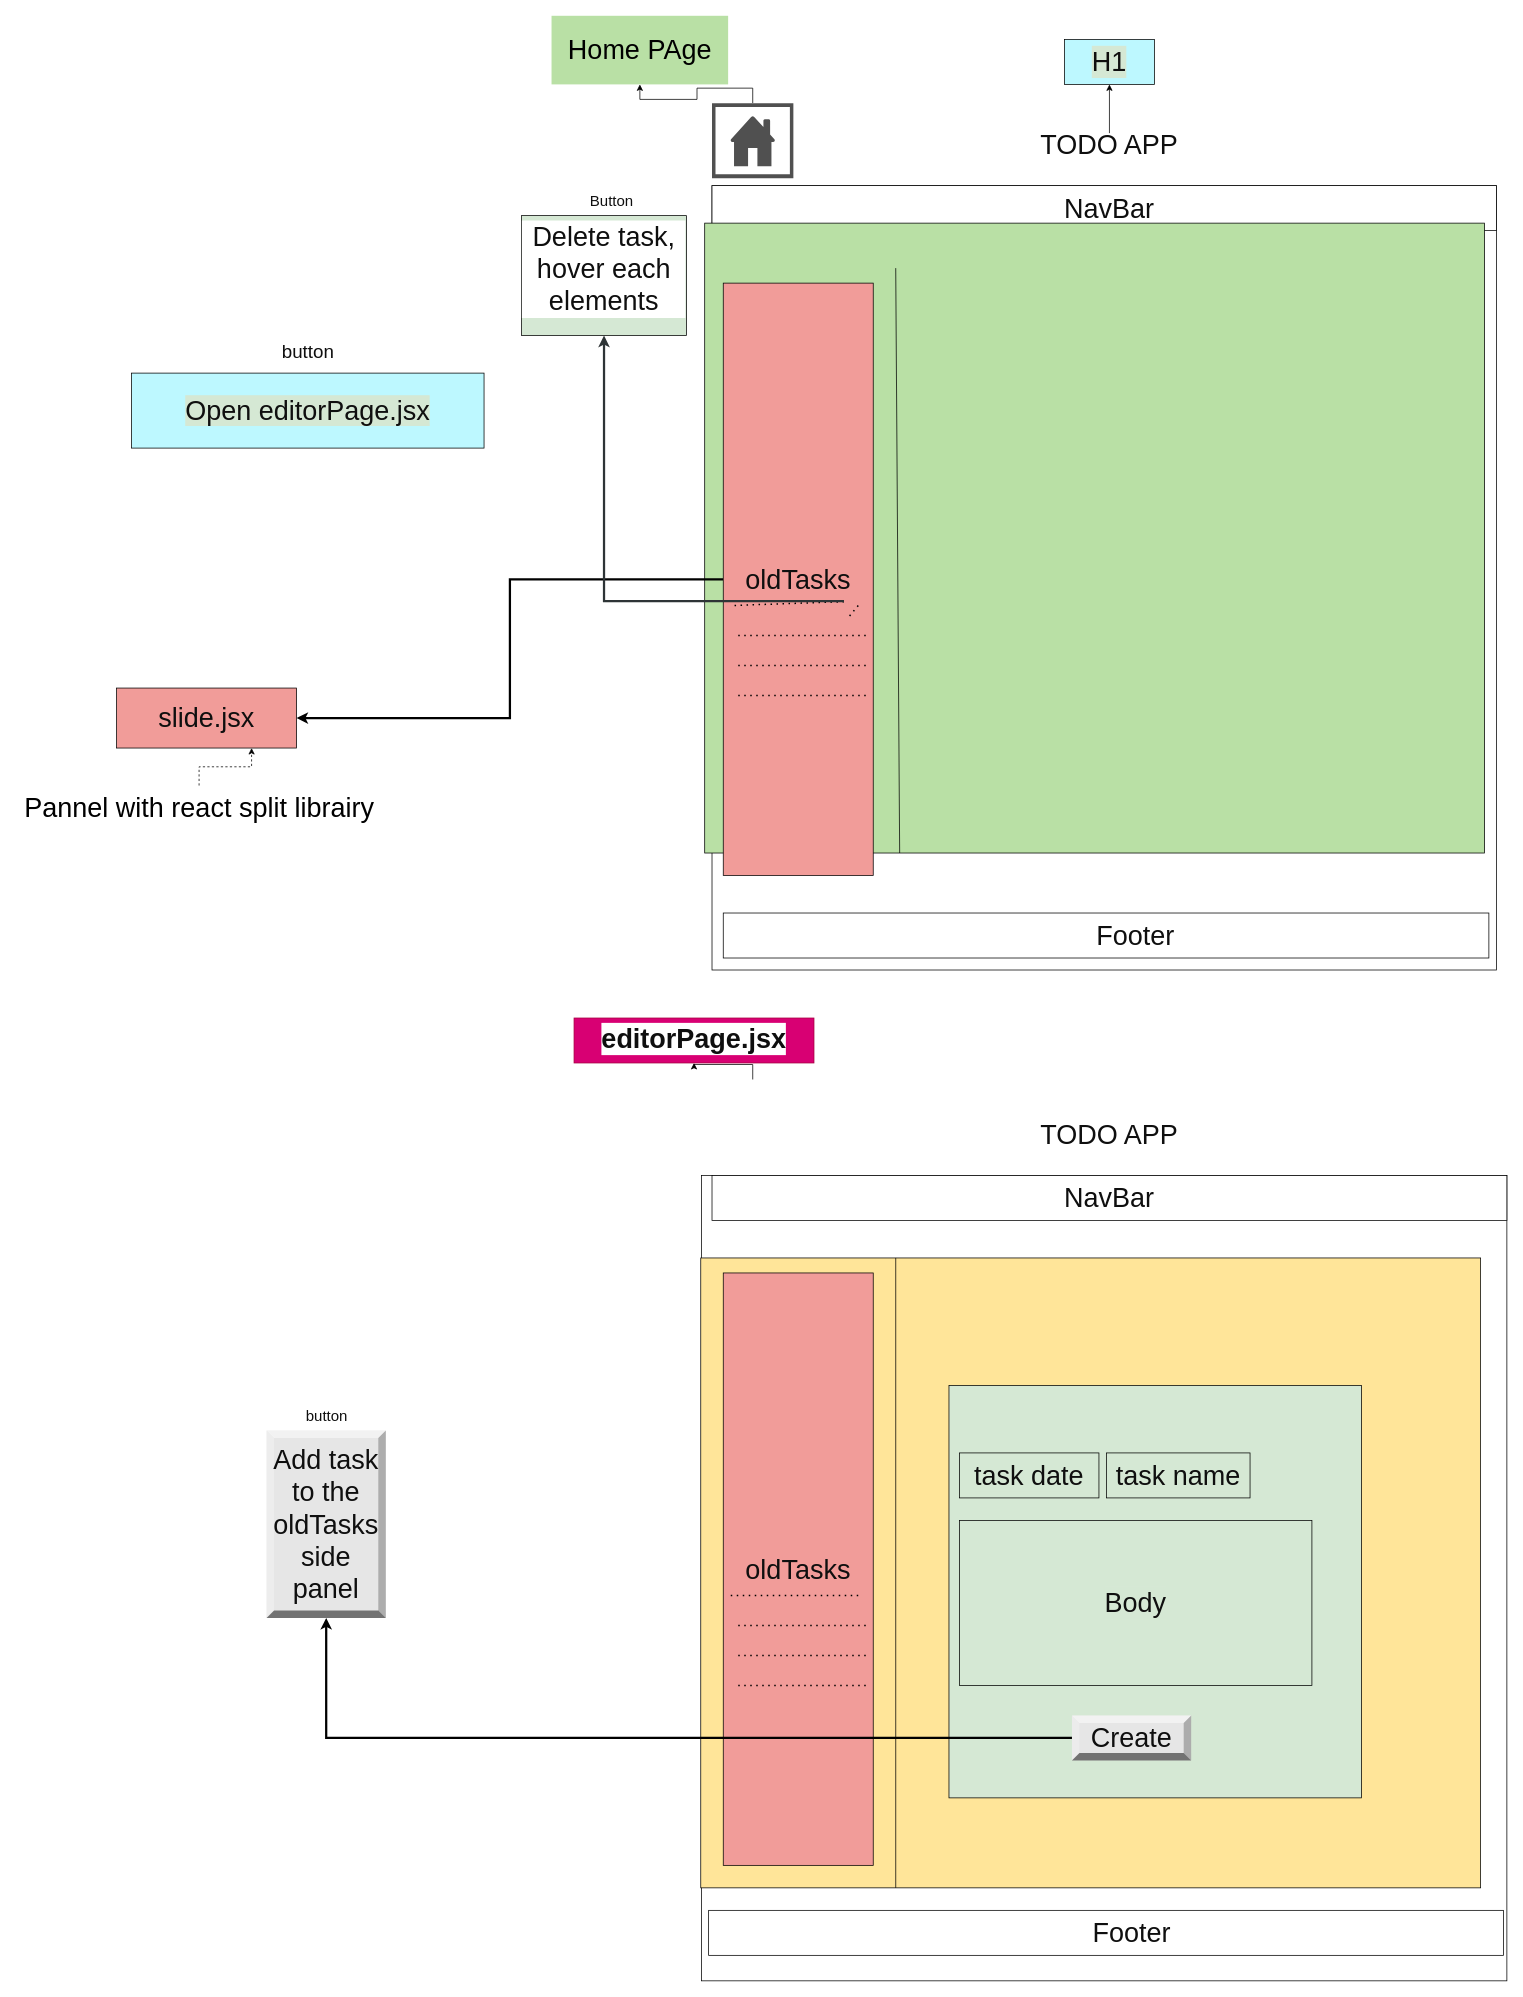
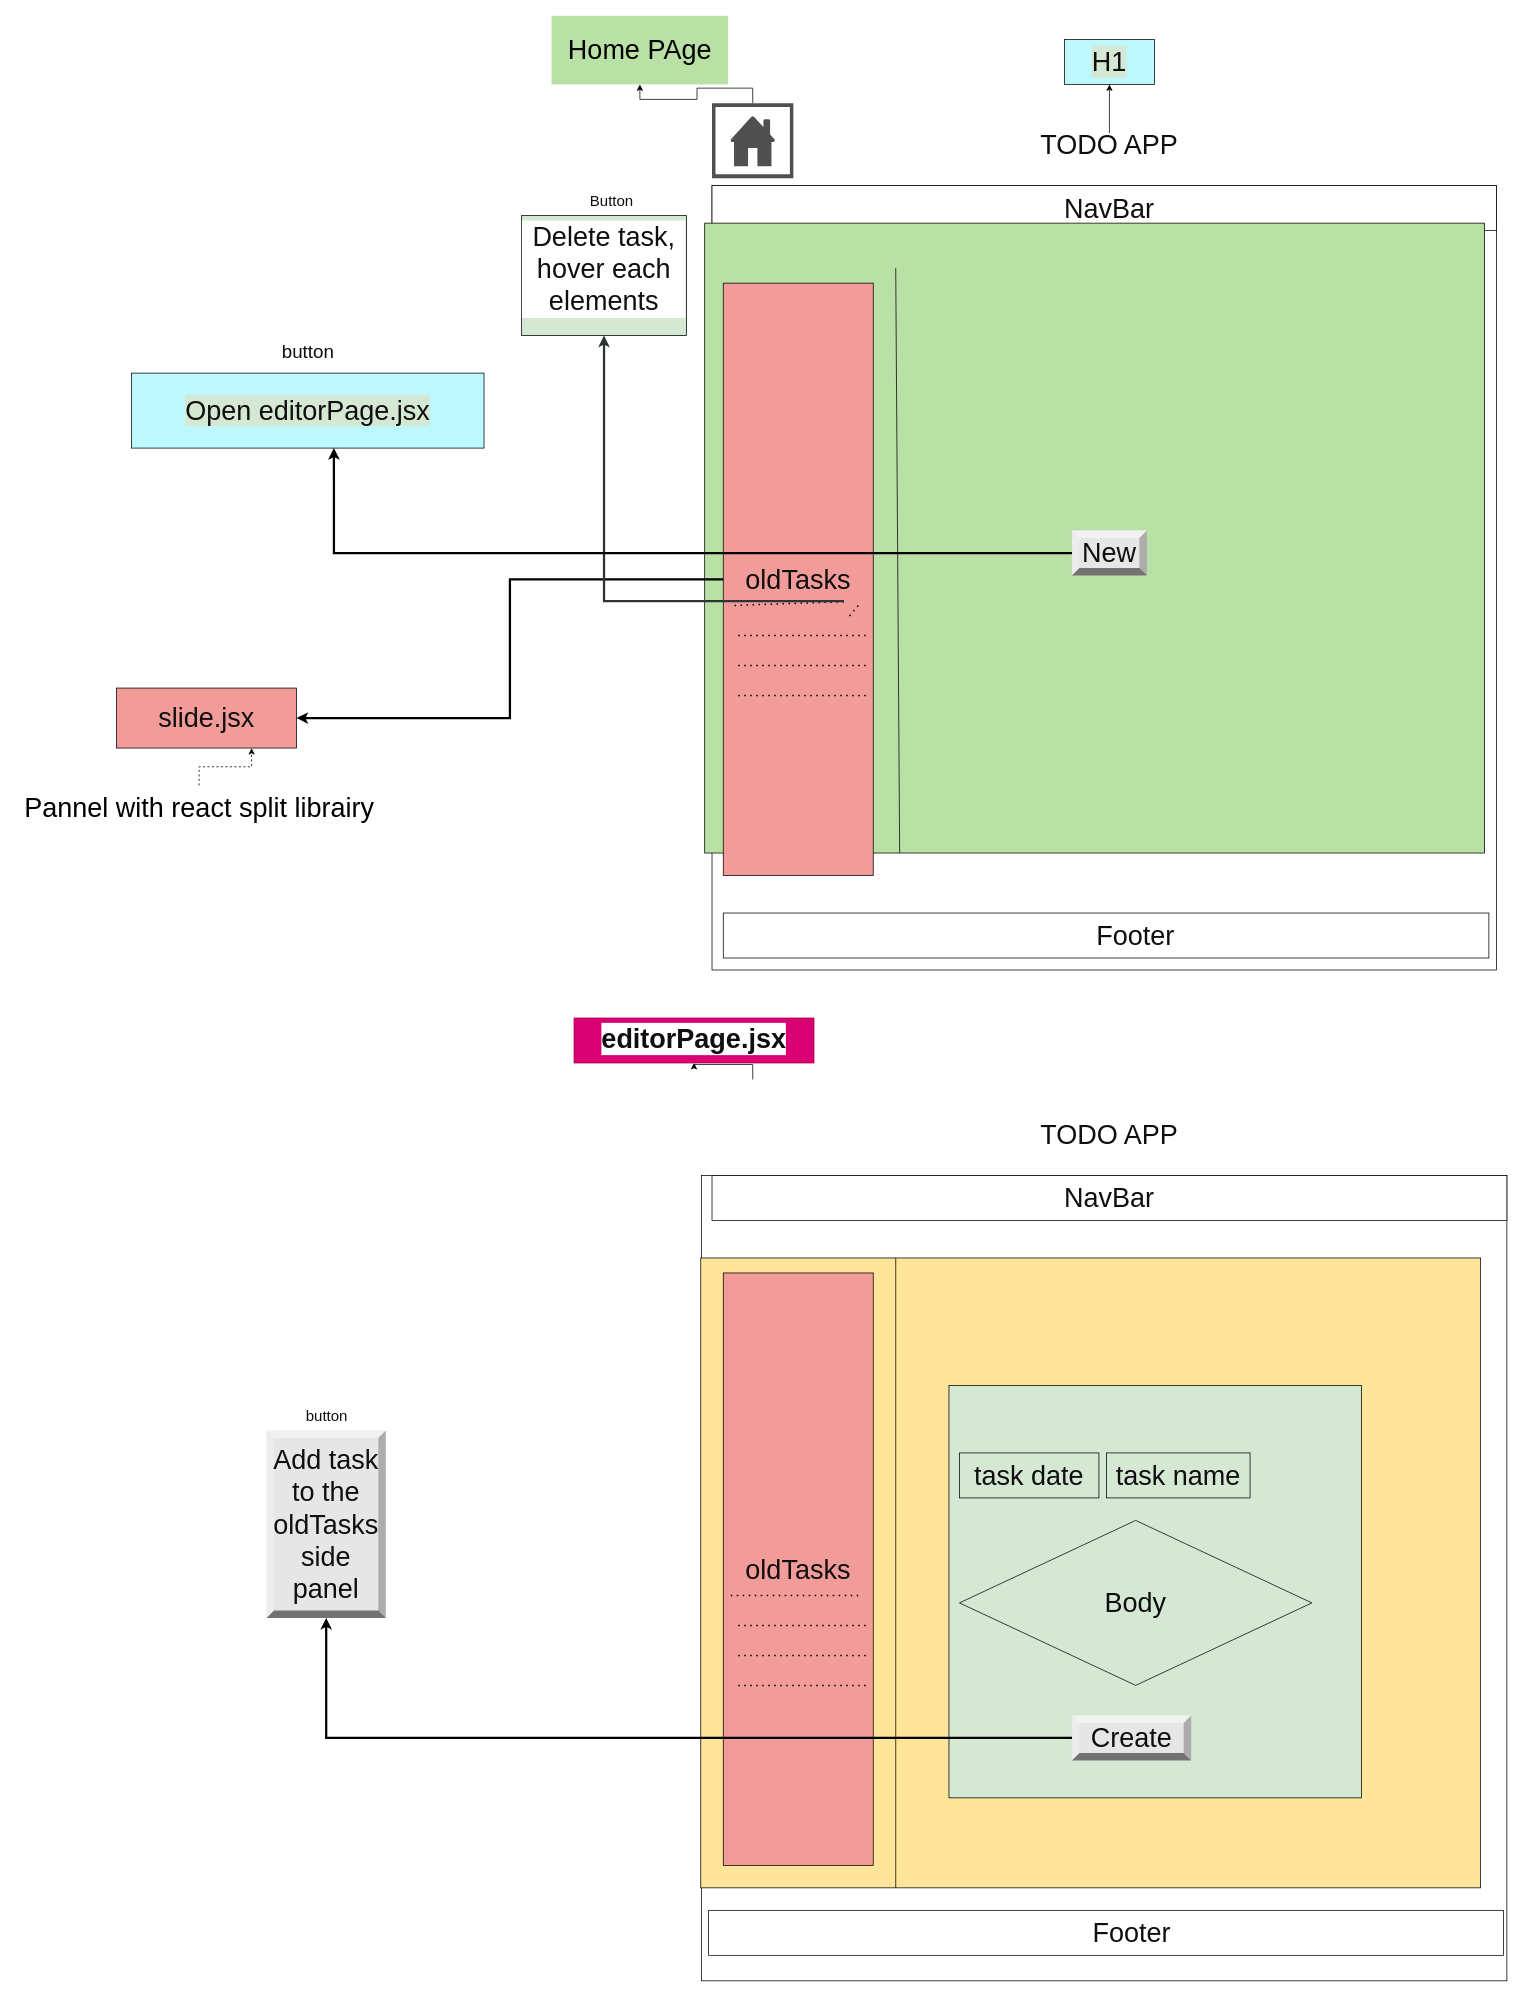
none -> (655, 553)
none -> (1110, 553)
(1136, 1603) -> (1136, 1603)
